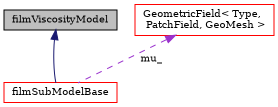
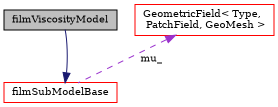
(54, 61) -> (67, 51)
